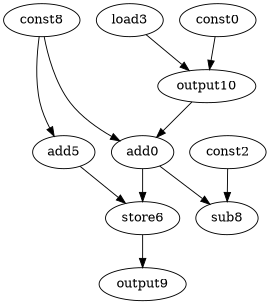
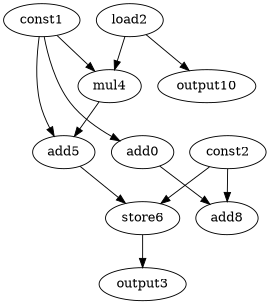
(42, 20) -> (42, 20)
(130, 20) -> (130, 20)
(218, 20) -> none
none -> (110, 86)
(177, 116) -> none
(143, 181) -> (190, 182)
(227, 218) -> (227, 218)
(143, 284) -> (143, 284)
